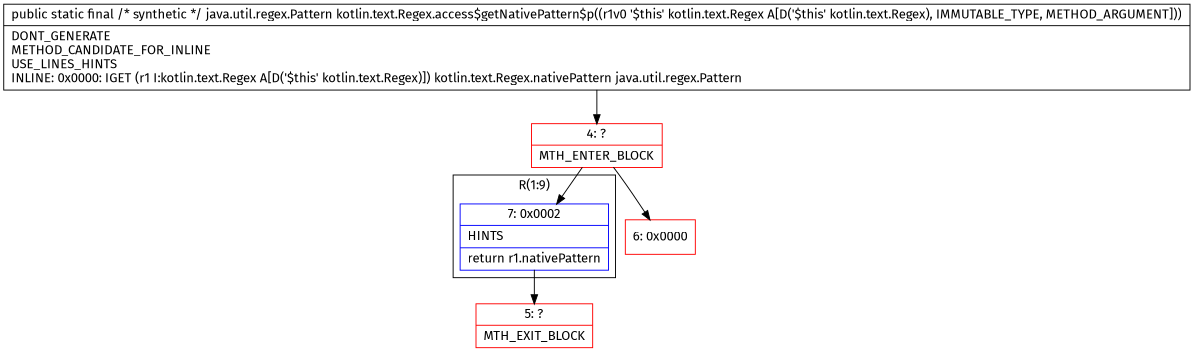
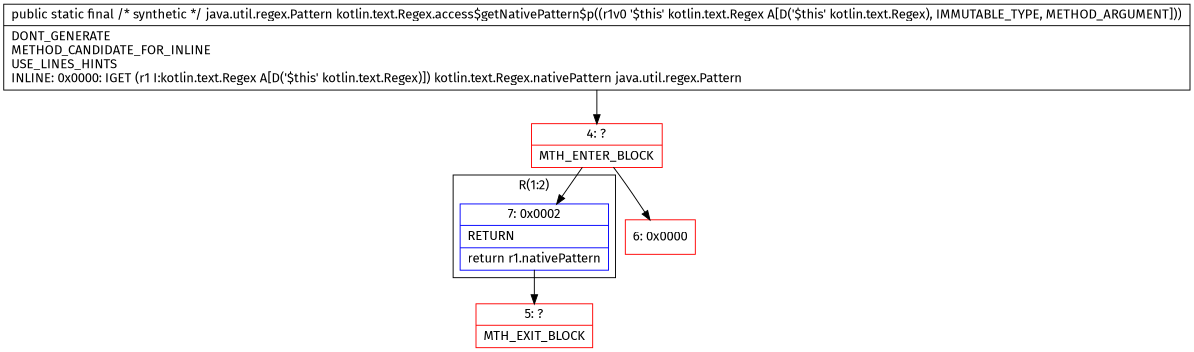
(534, 186) -> (534, 186)
(486, 236) -> (491, 236)
